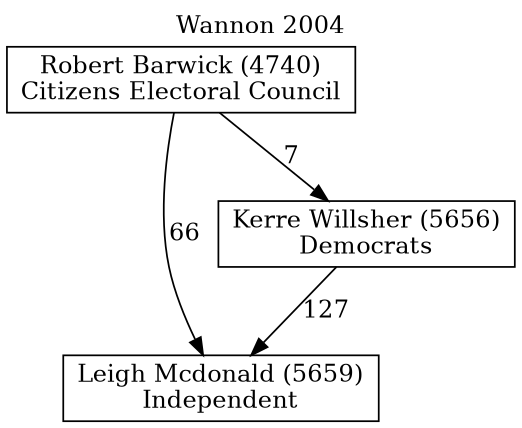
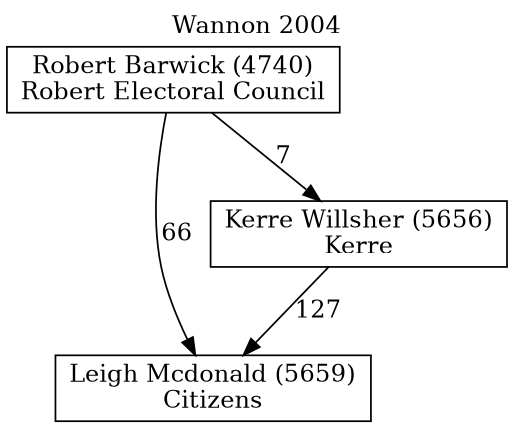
(181, 80) -> (173, 80)
(367, 234) -> (359, 234)
(221, 388) -> (213, 388)
